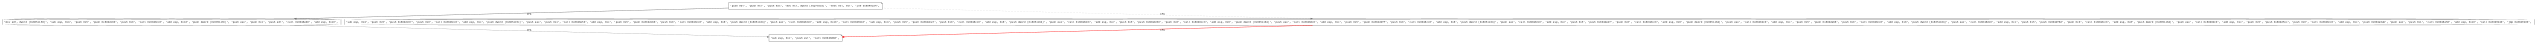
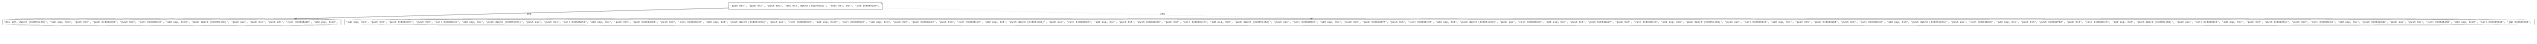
(806, 38) -> none
